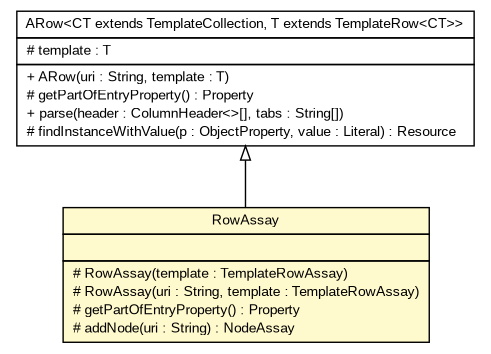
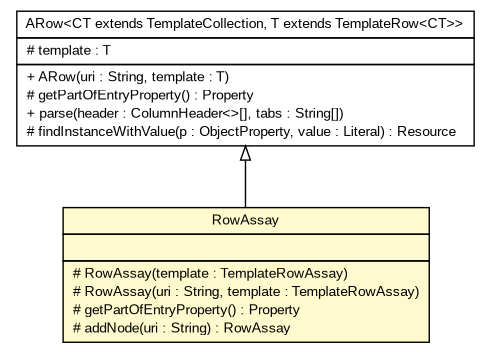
(184, 328) -> (182, 328)
